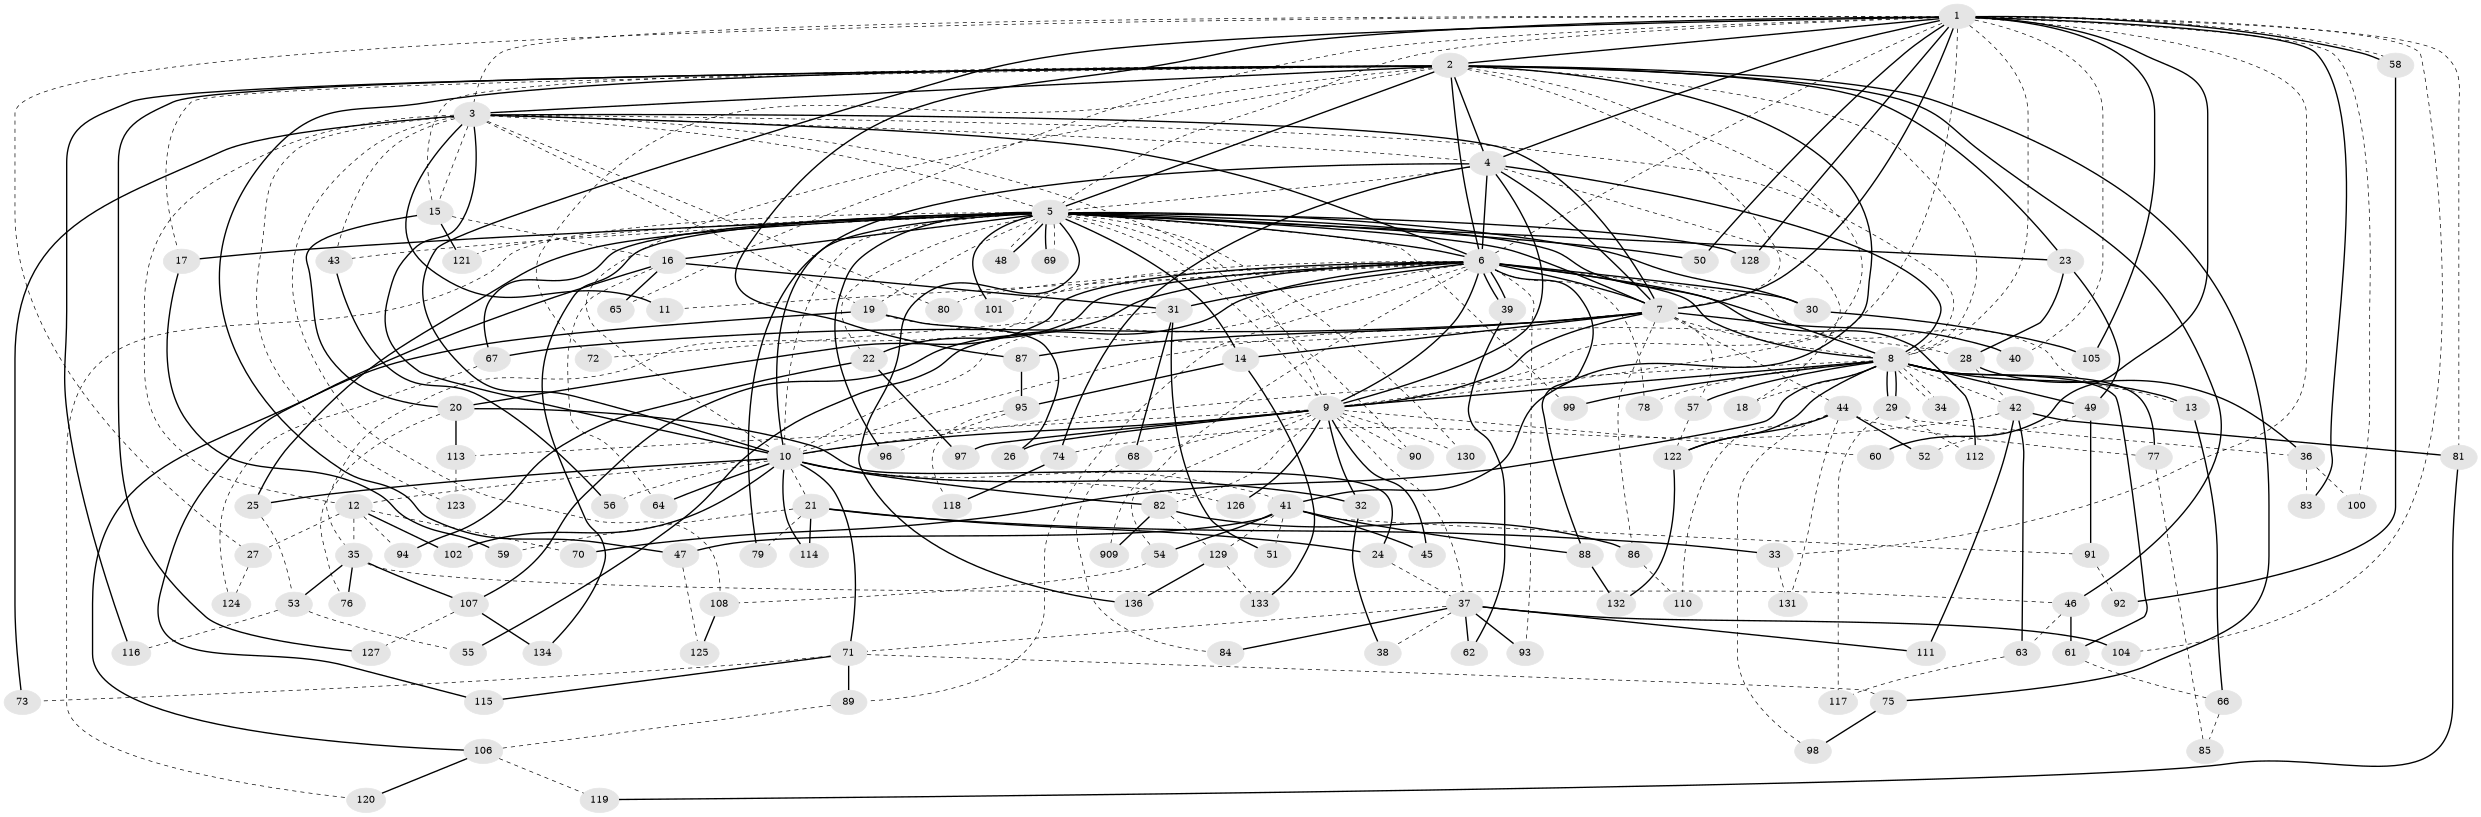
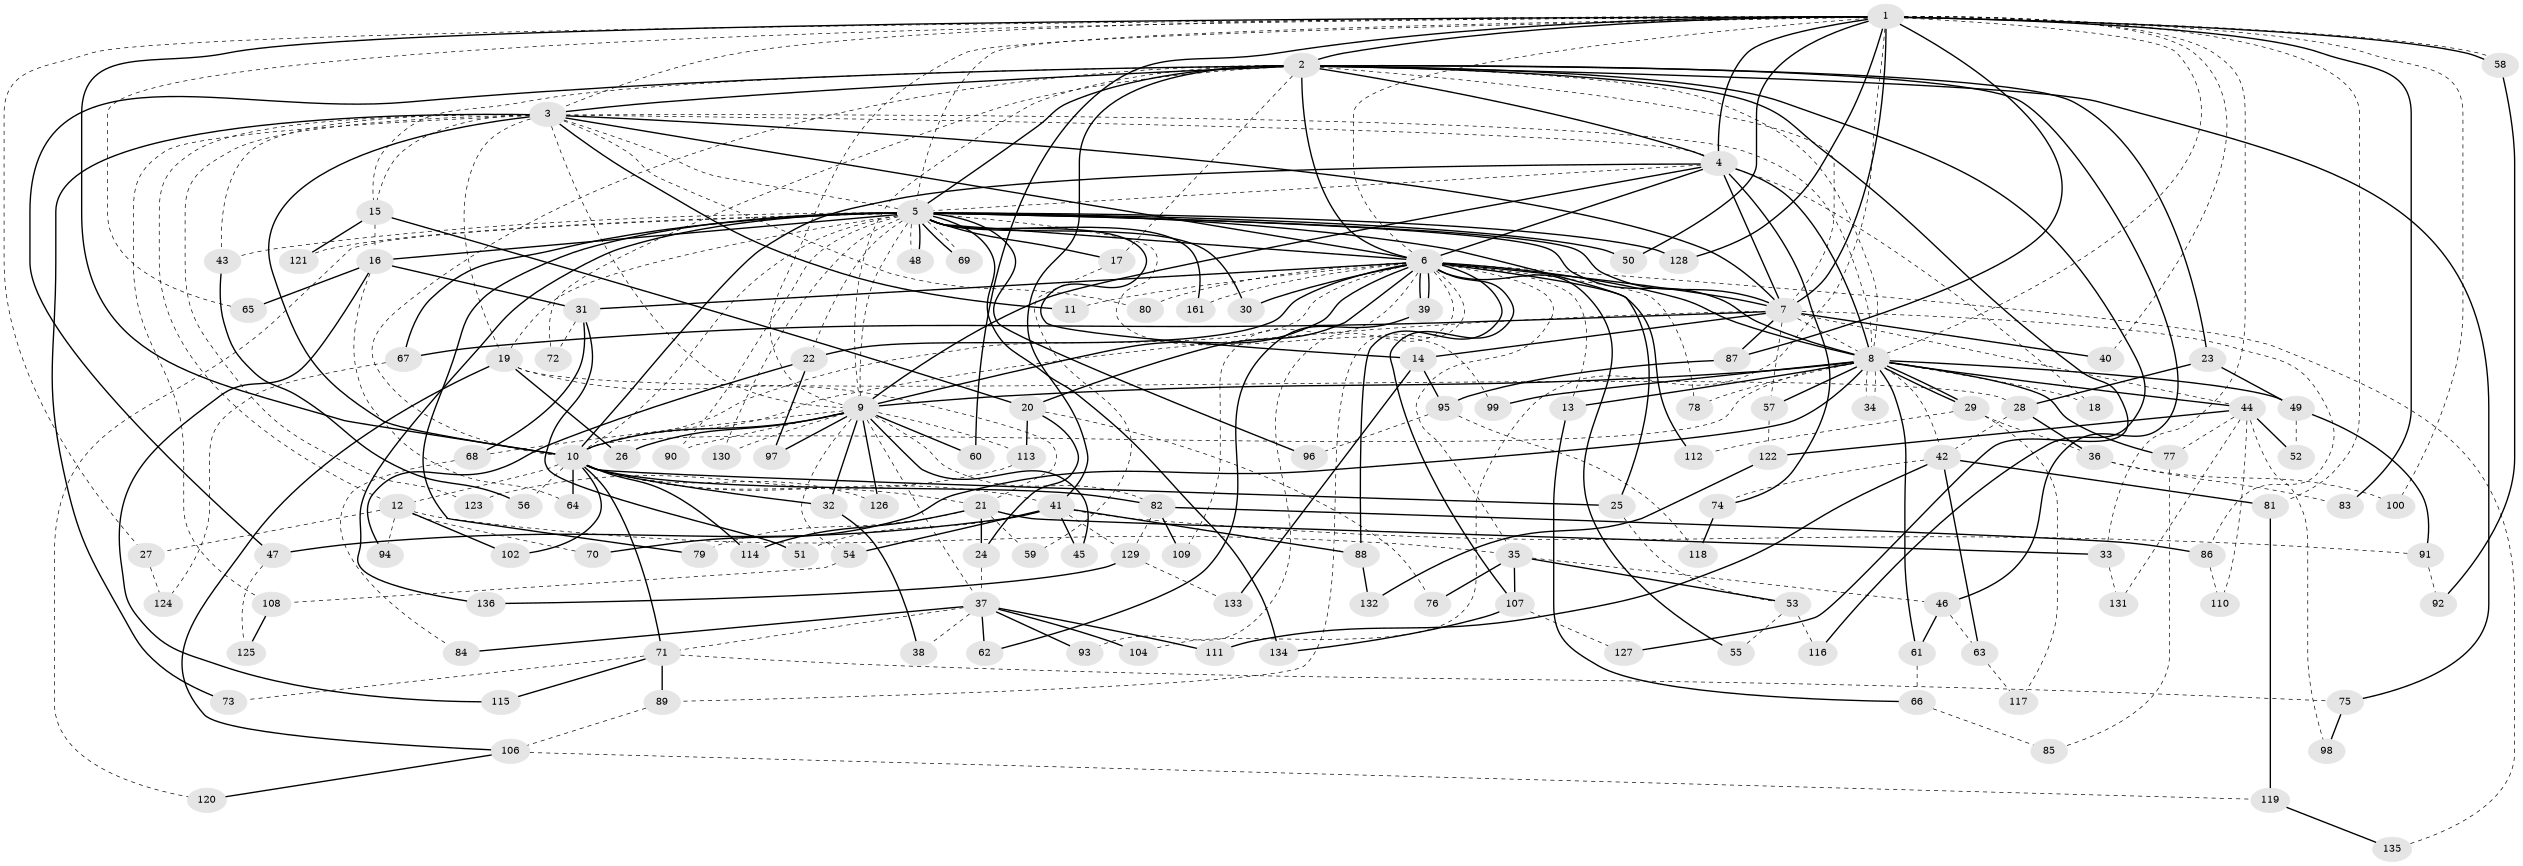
(1558, 237) -> none
(994, 310) -> (1196, 310)
(2091, 359) -> none
(1498, 373) -> none
none -> (942, 409)
(1788, 421) -> (2059, 385)
(1563, 429) -> (916, 432)
(263, 466) -> (1103, 398)
(1109, 555) -> (1181, 555)
none -> (2392, 849)
